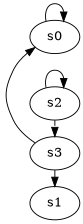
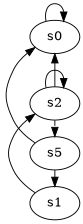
none -> (55, 76)
(55, 153) -> (55, 153)
none -> (9, 158)
